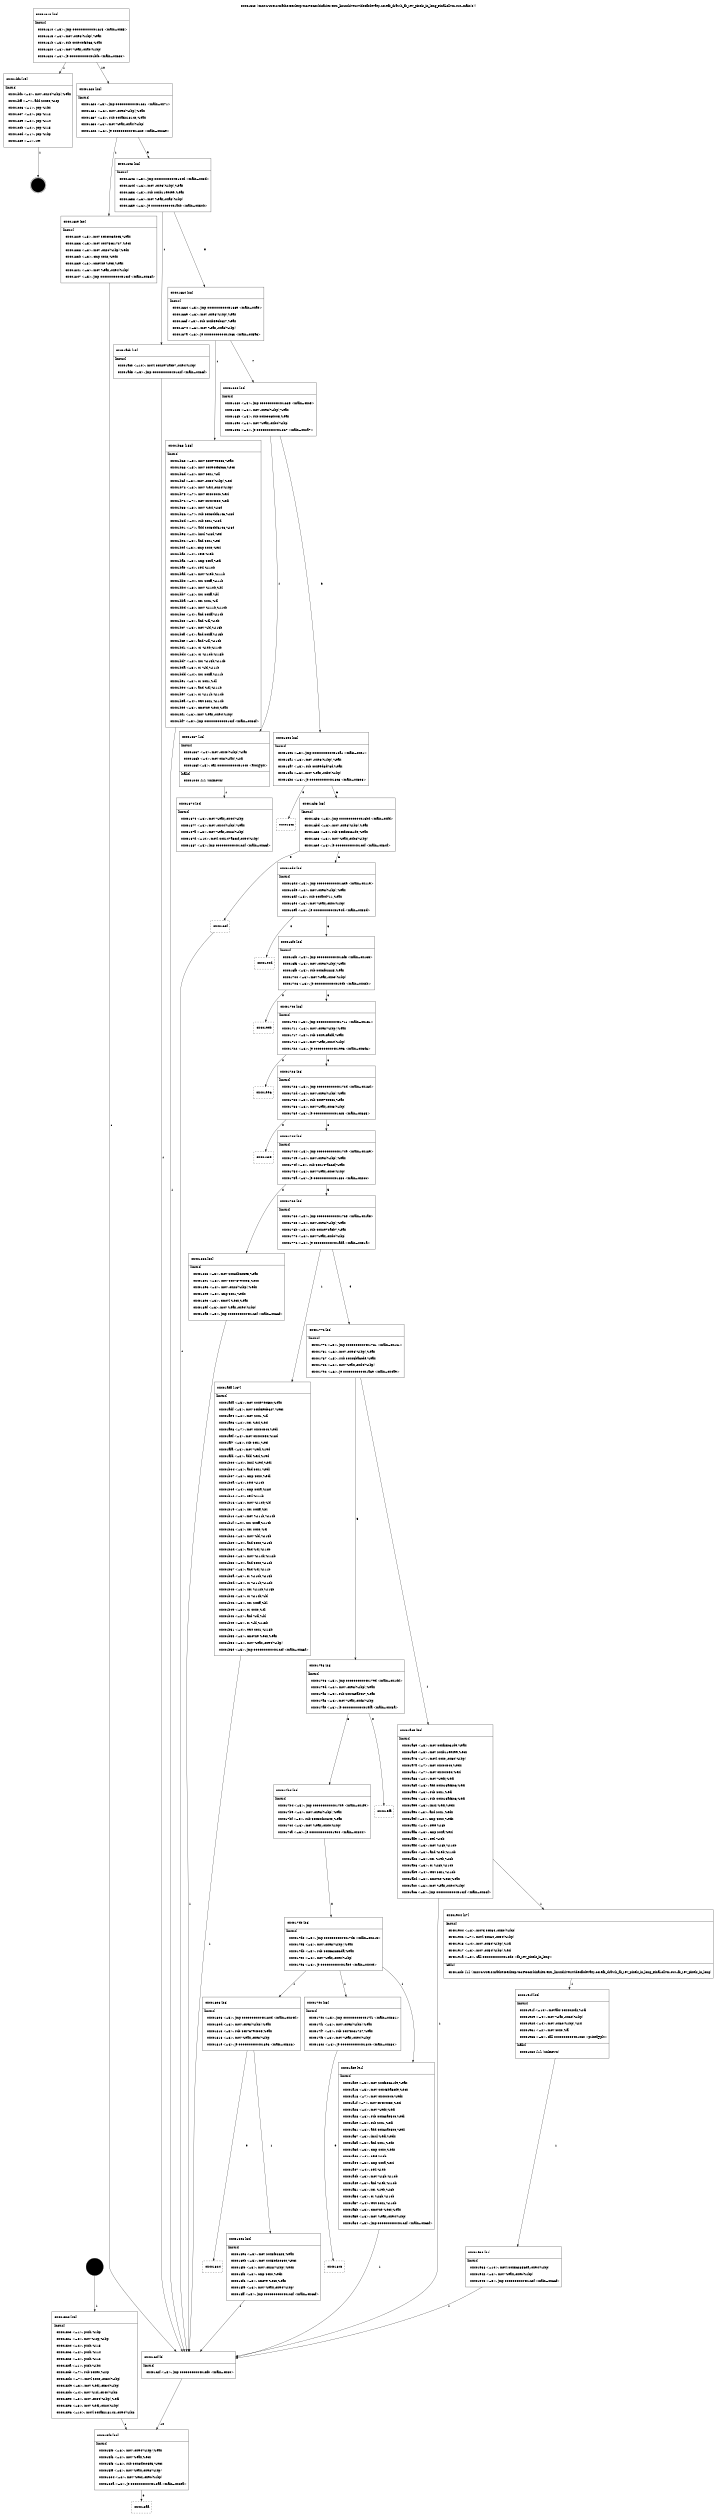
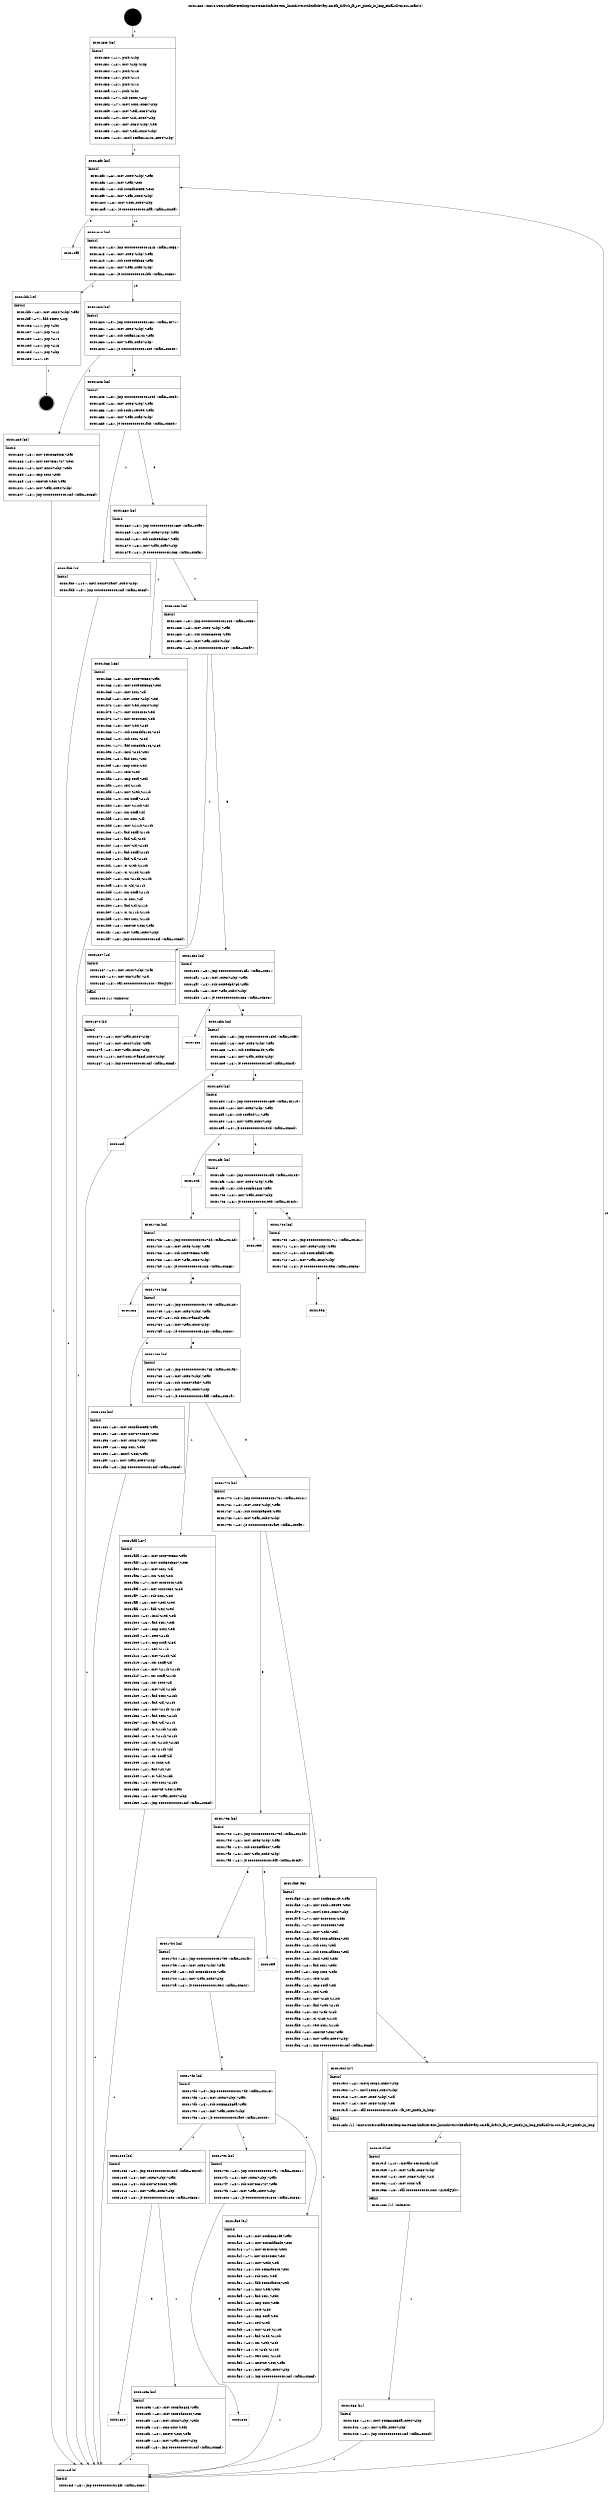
none -> (133, 220)
(326, 1059) -> (191, 1202)
